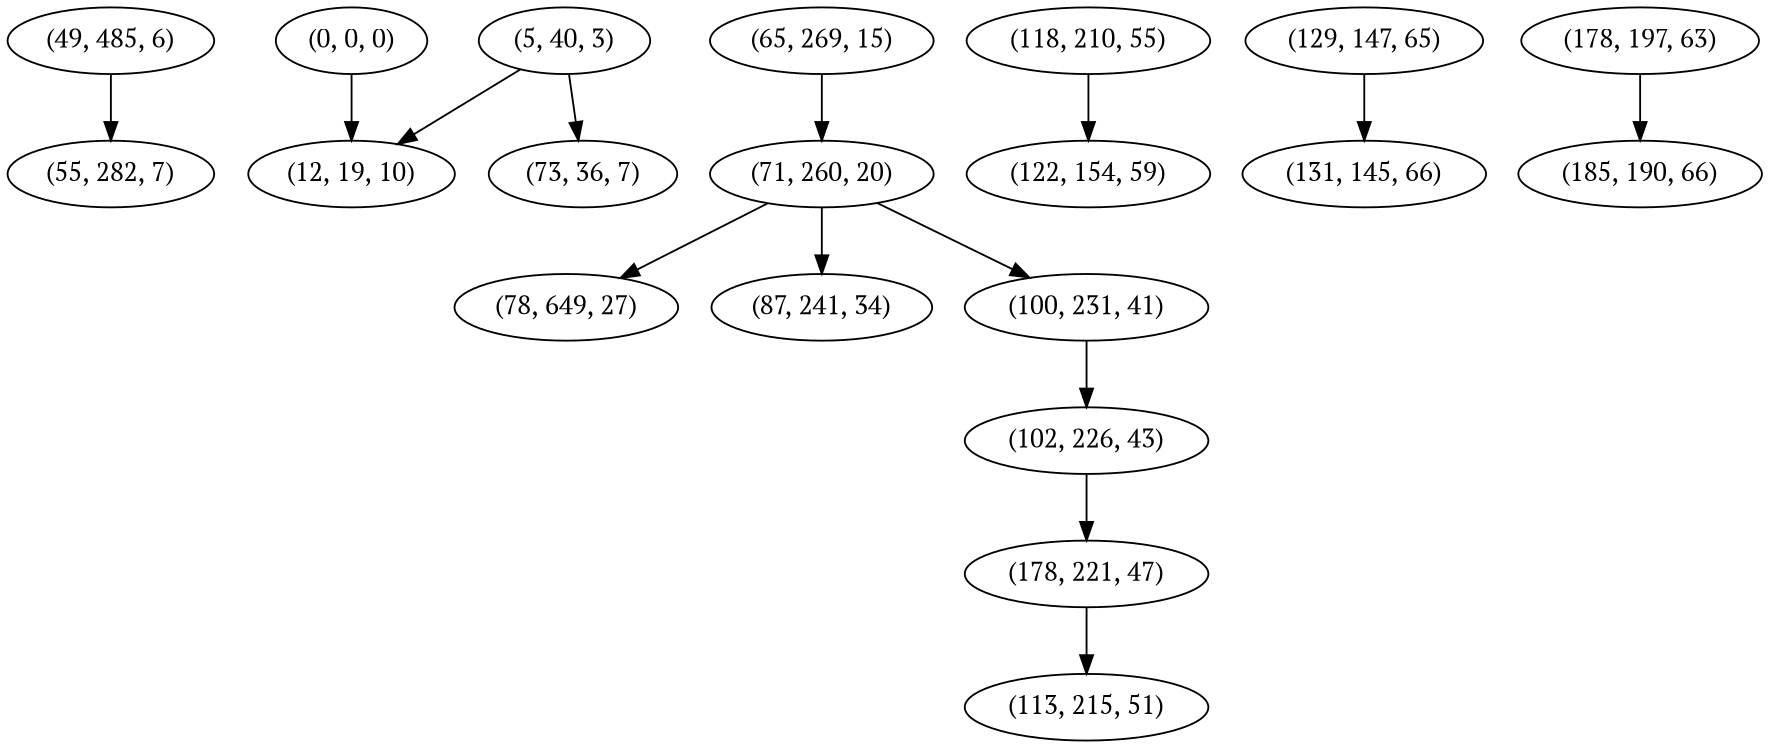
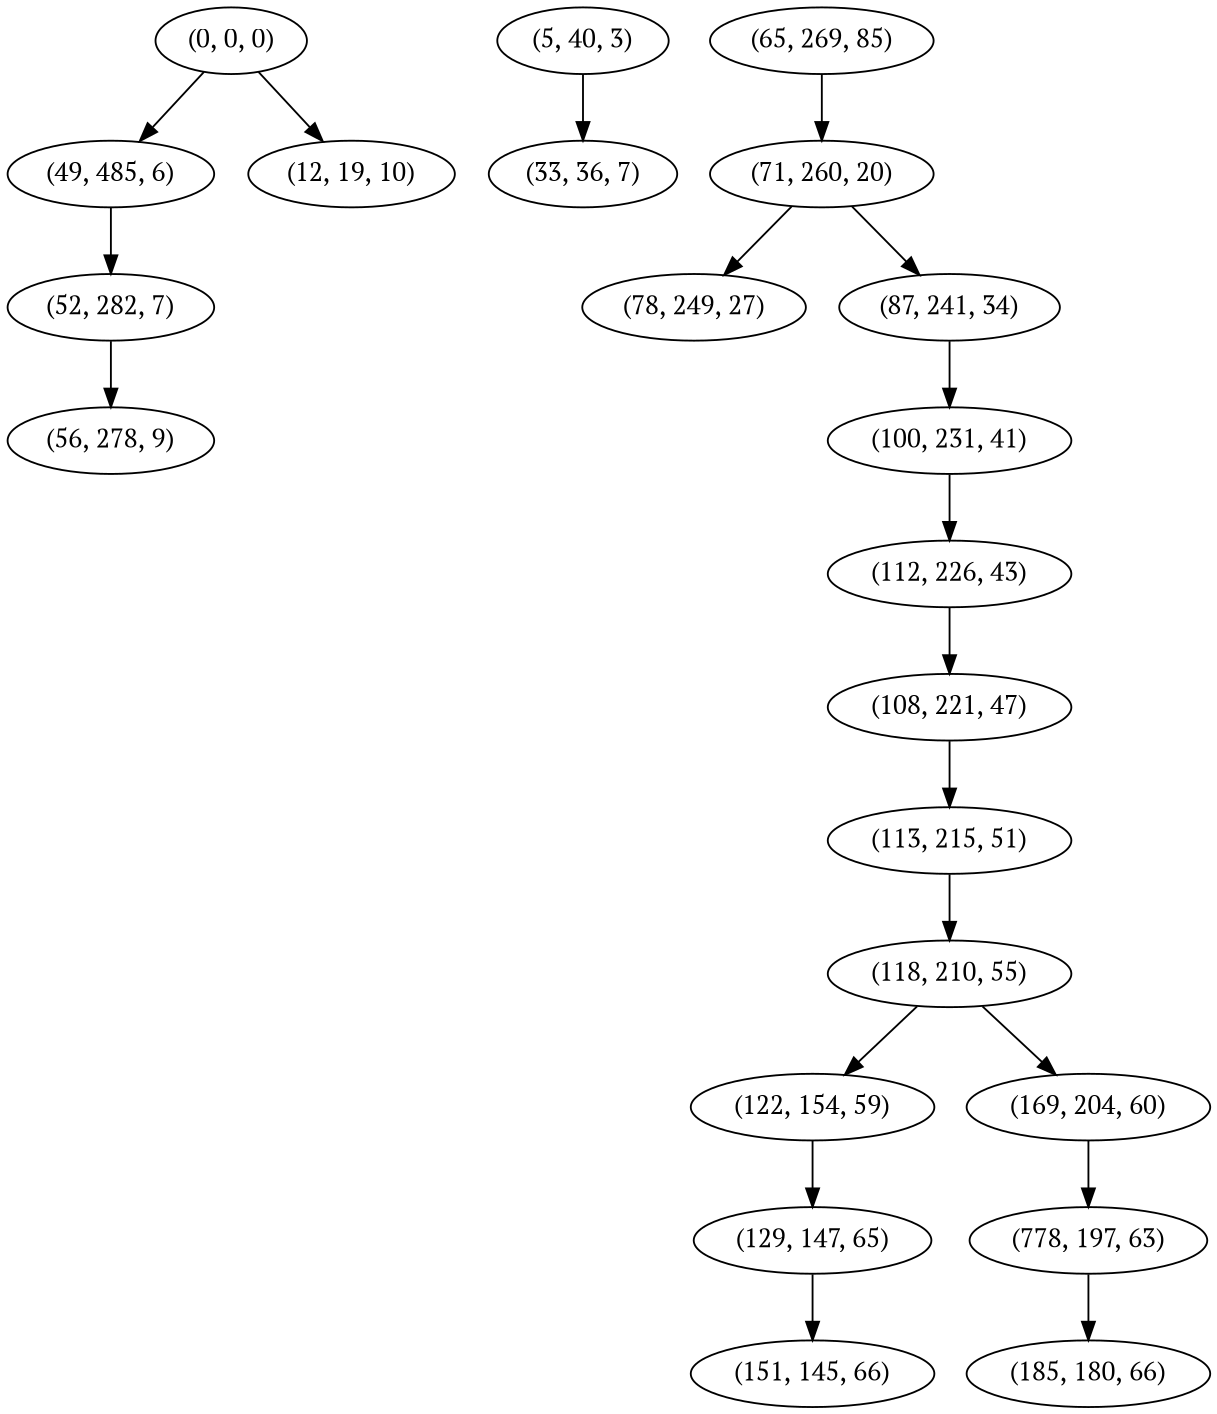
(822, 41) -> (822, 41)
(1640, 41) -> (1088, 1240)
none -> (178, 100)
(467, 102) -> none
(111, 174) -> (111, 307)
(583, 174) -> (583, 174)
(1364, 174) -> (813, 1374)
(1640, 174) -> (1088, 1374)
(945, 236) -> (950, 365)
(566, 307) -> (694, 307)
none -> (111, 441)
(1087, 441) -> (950, 574)
(1087, 574) -> (950, 707)
none -> (950, 898)
none -> (1088, 1107)
none -> (813, 1165)
